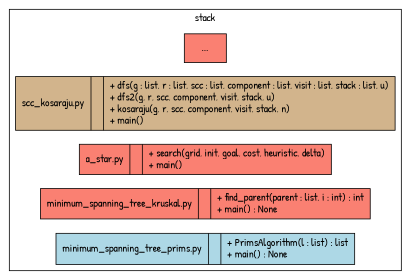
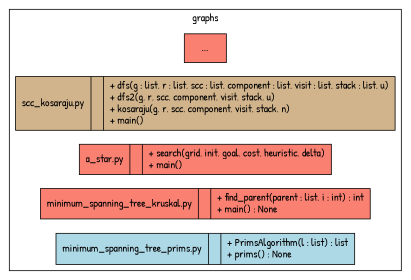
(205, 18) -> (205, 18)
(257, 254) -> (259, 254)
